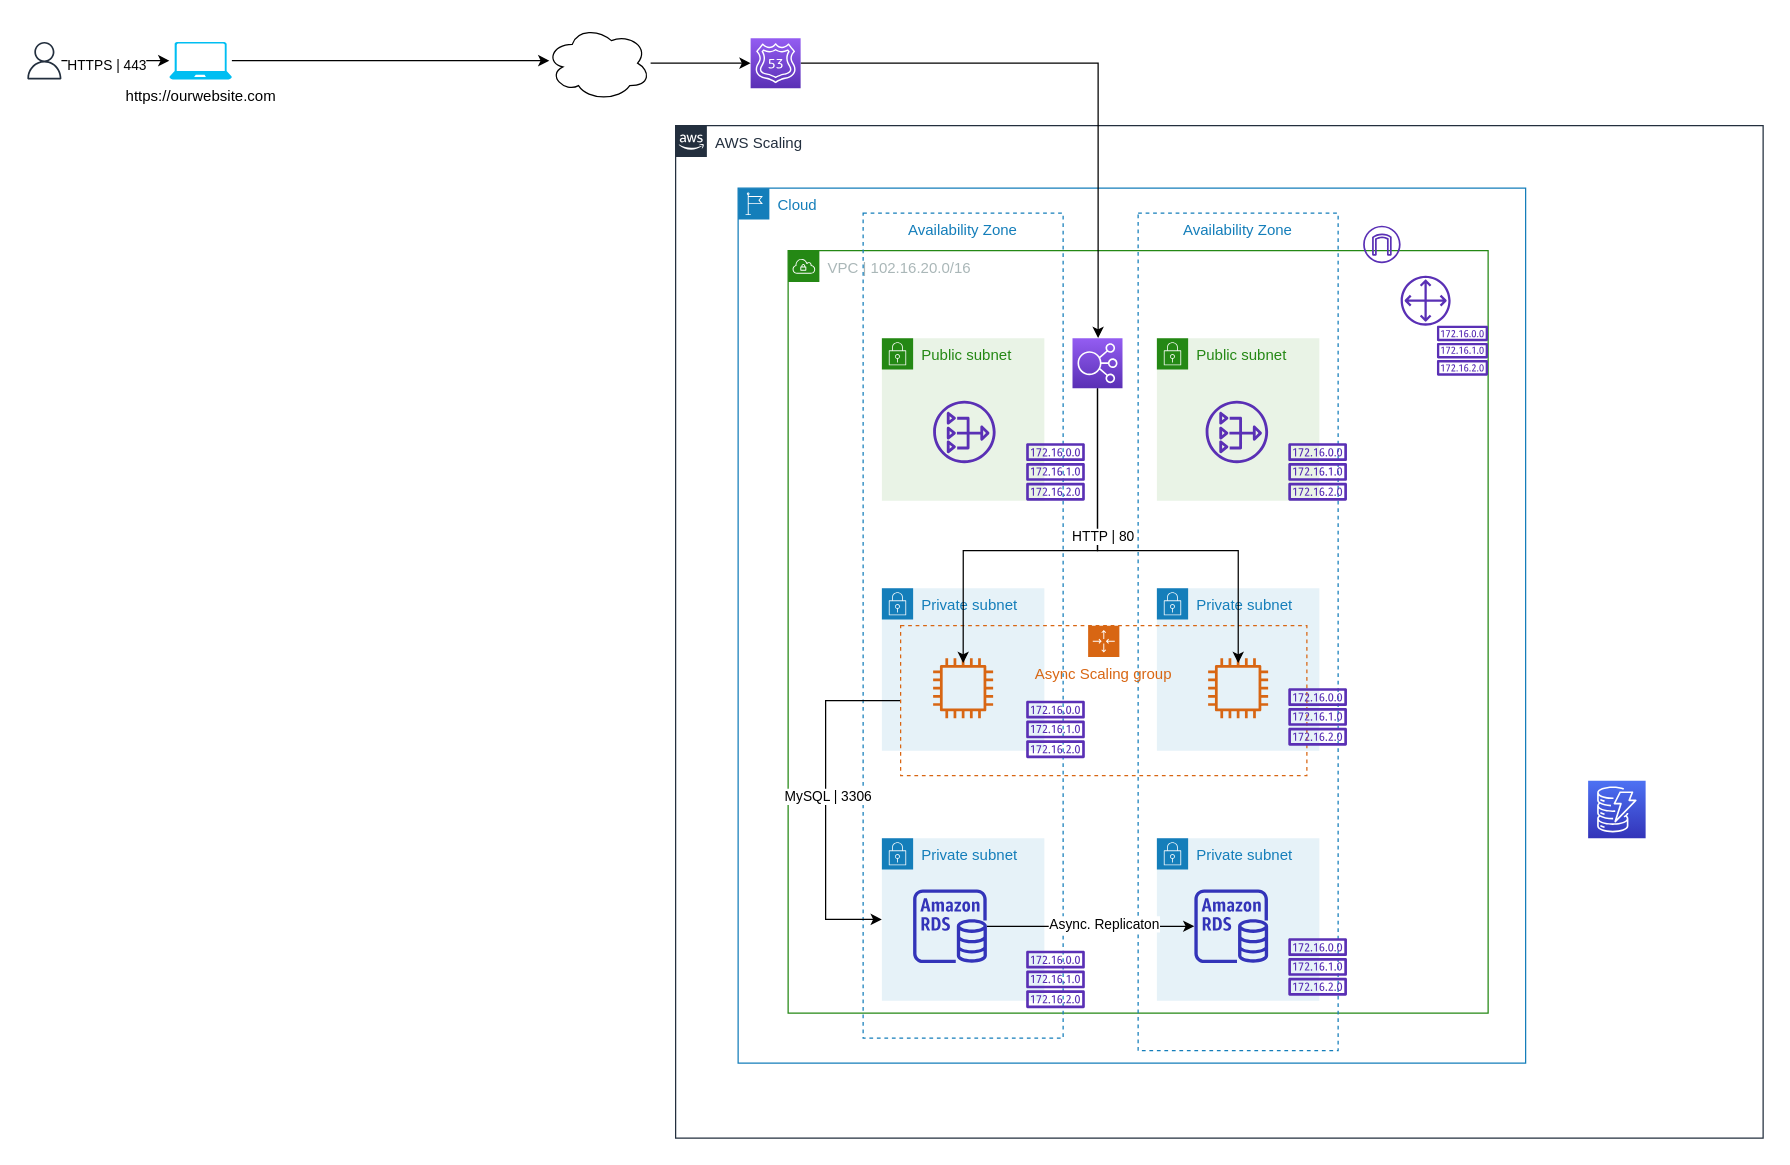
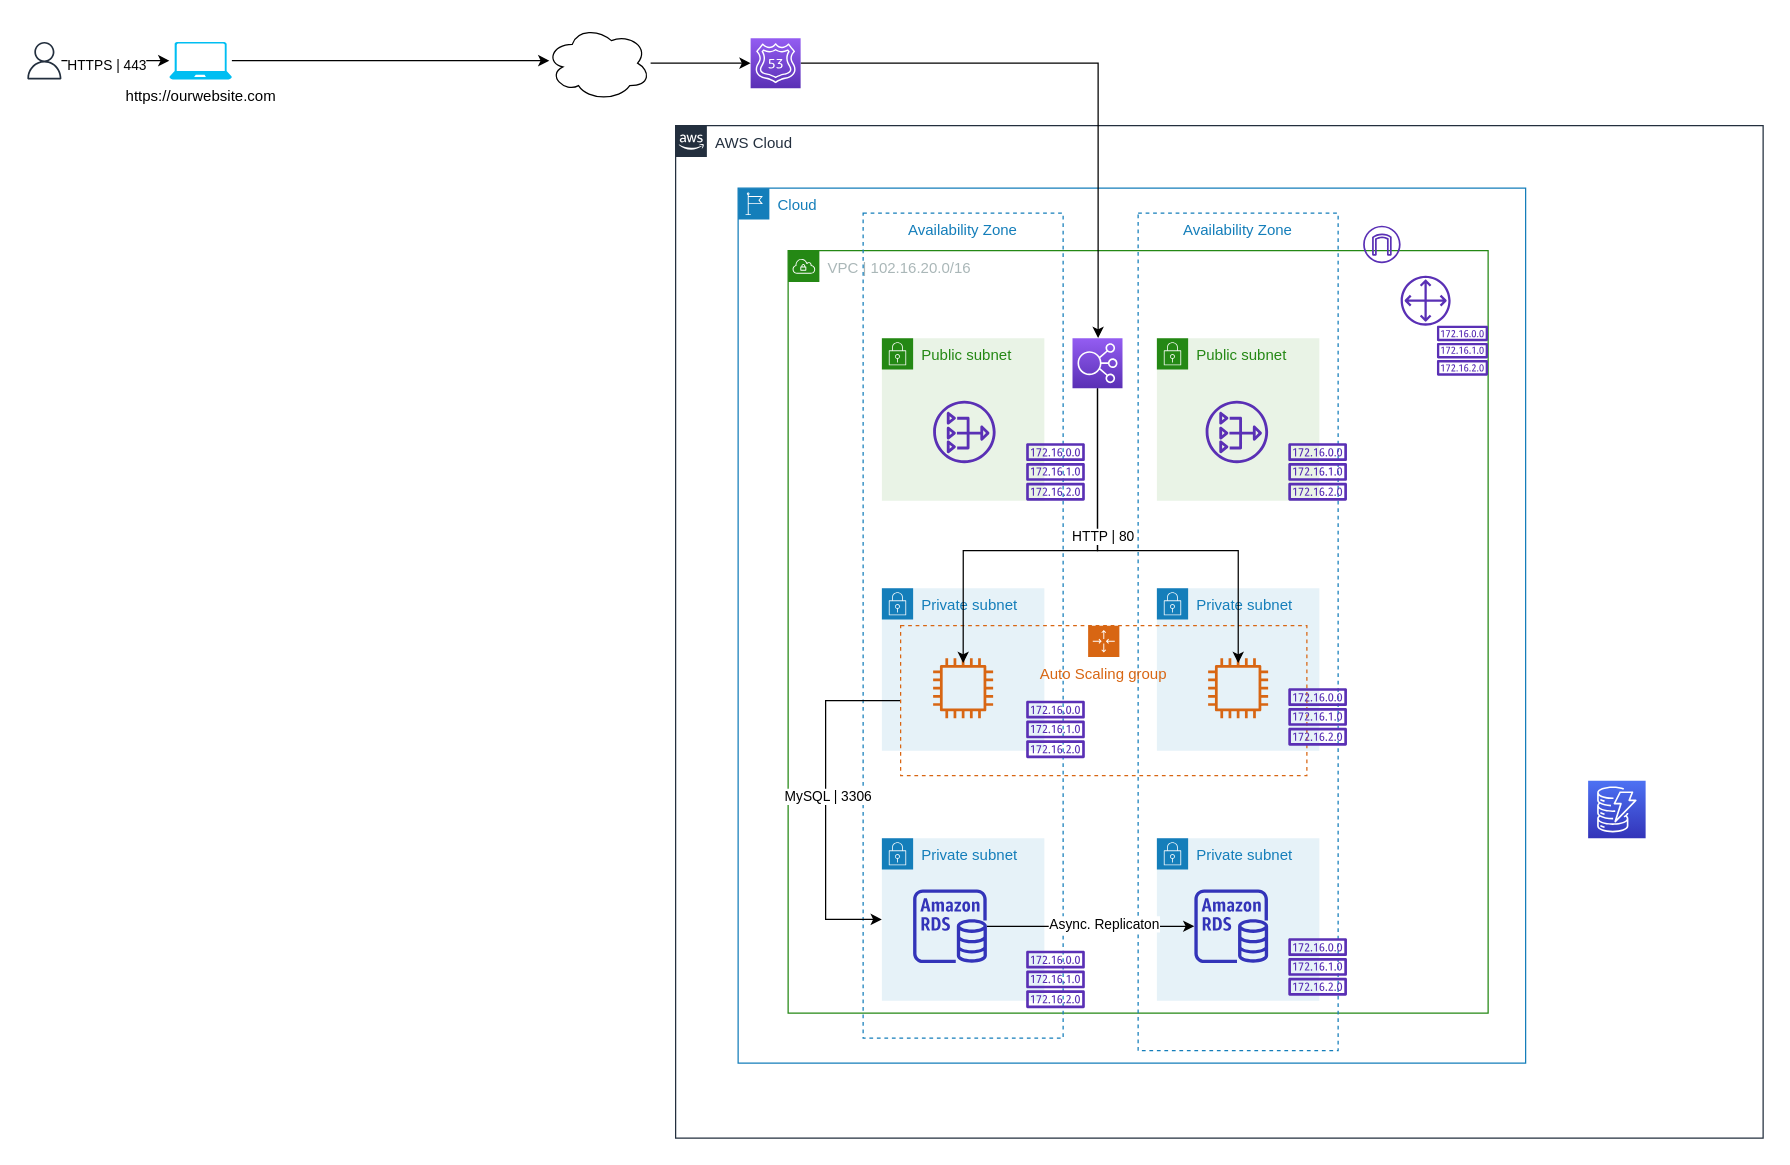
(756, 143) -> (750, 143)
(1104, 675) -> (1104, 675)
